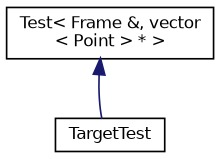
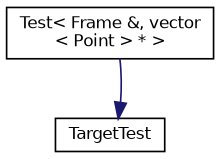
(99, 97) -> (121, 80)
